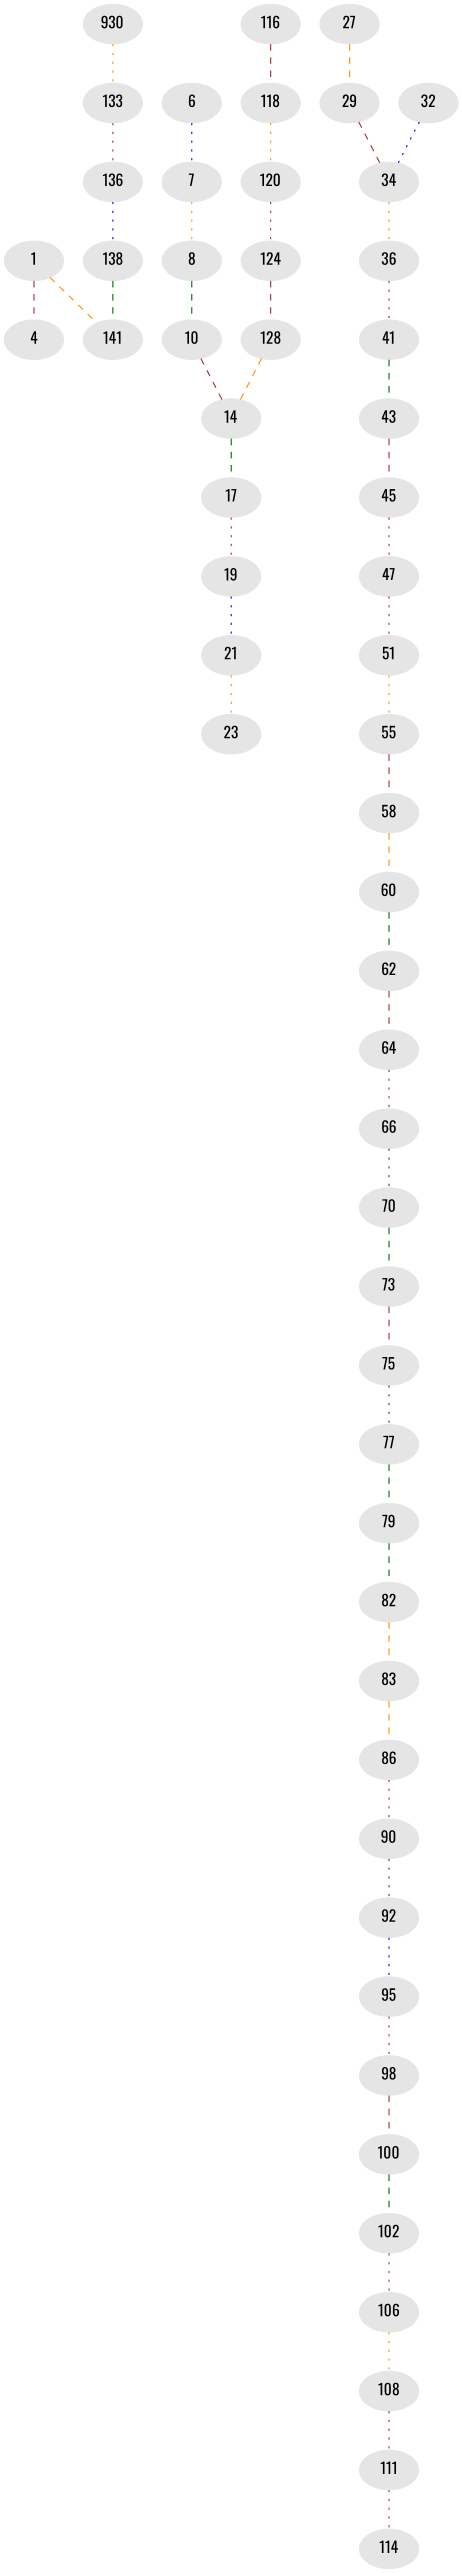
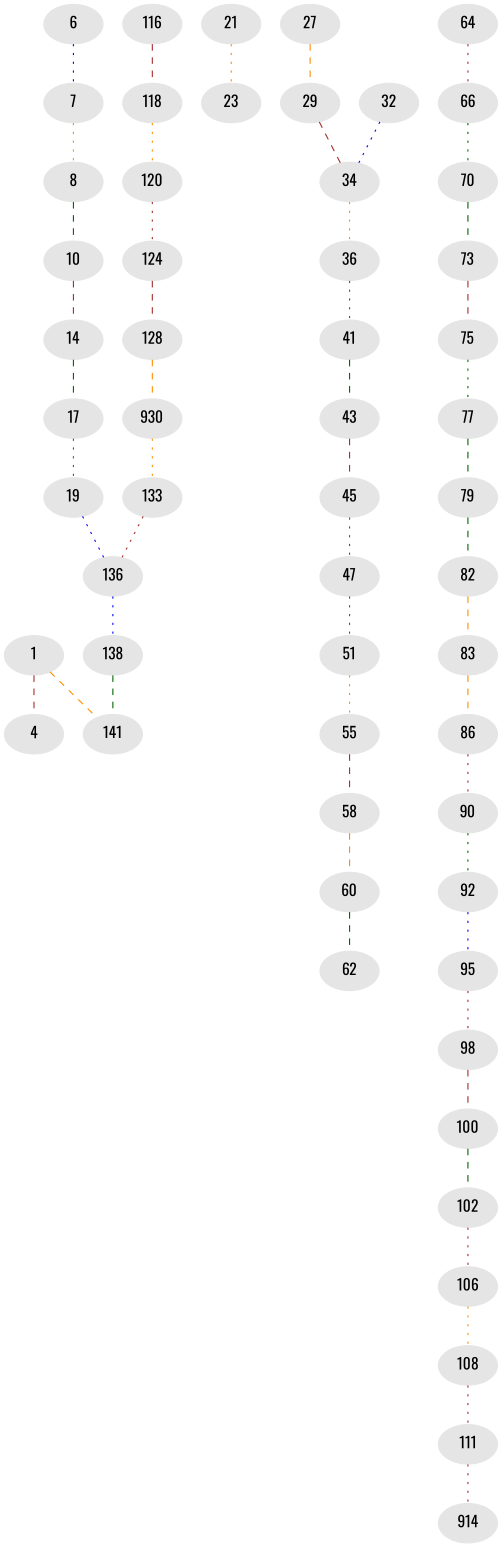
(251, 379) -> (152, 379)
(231, 616) -> (93, 537)
(389, 1010) -> none
(389, 2549) -> (468, 1523)
